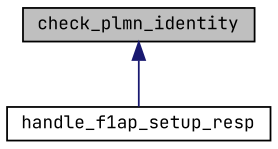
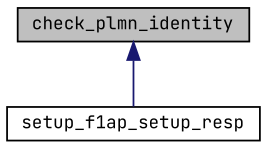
(139, 124) -> (133, 124)
